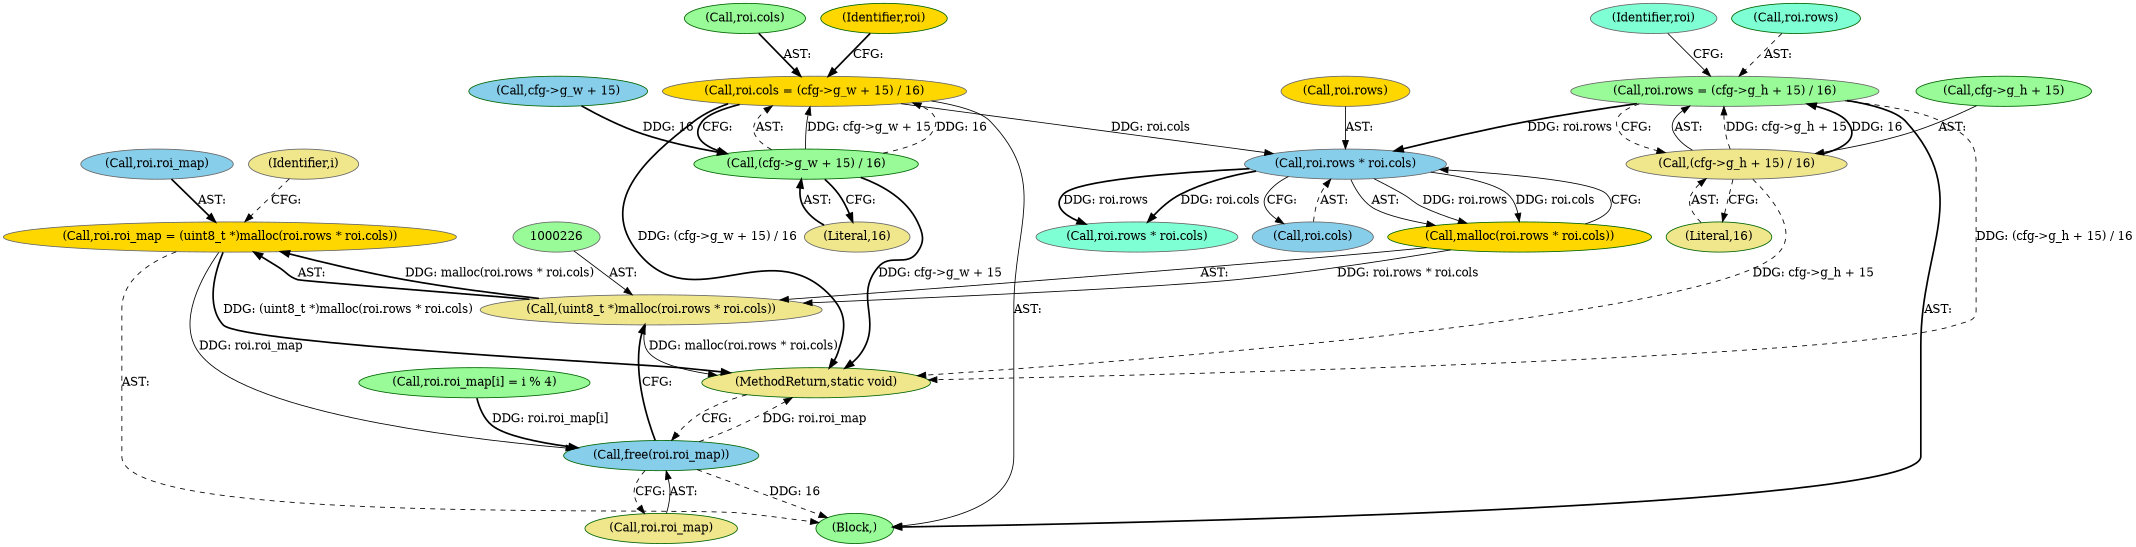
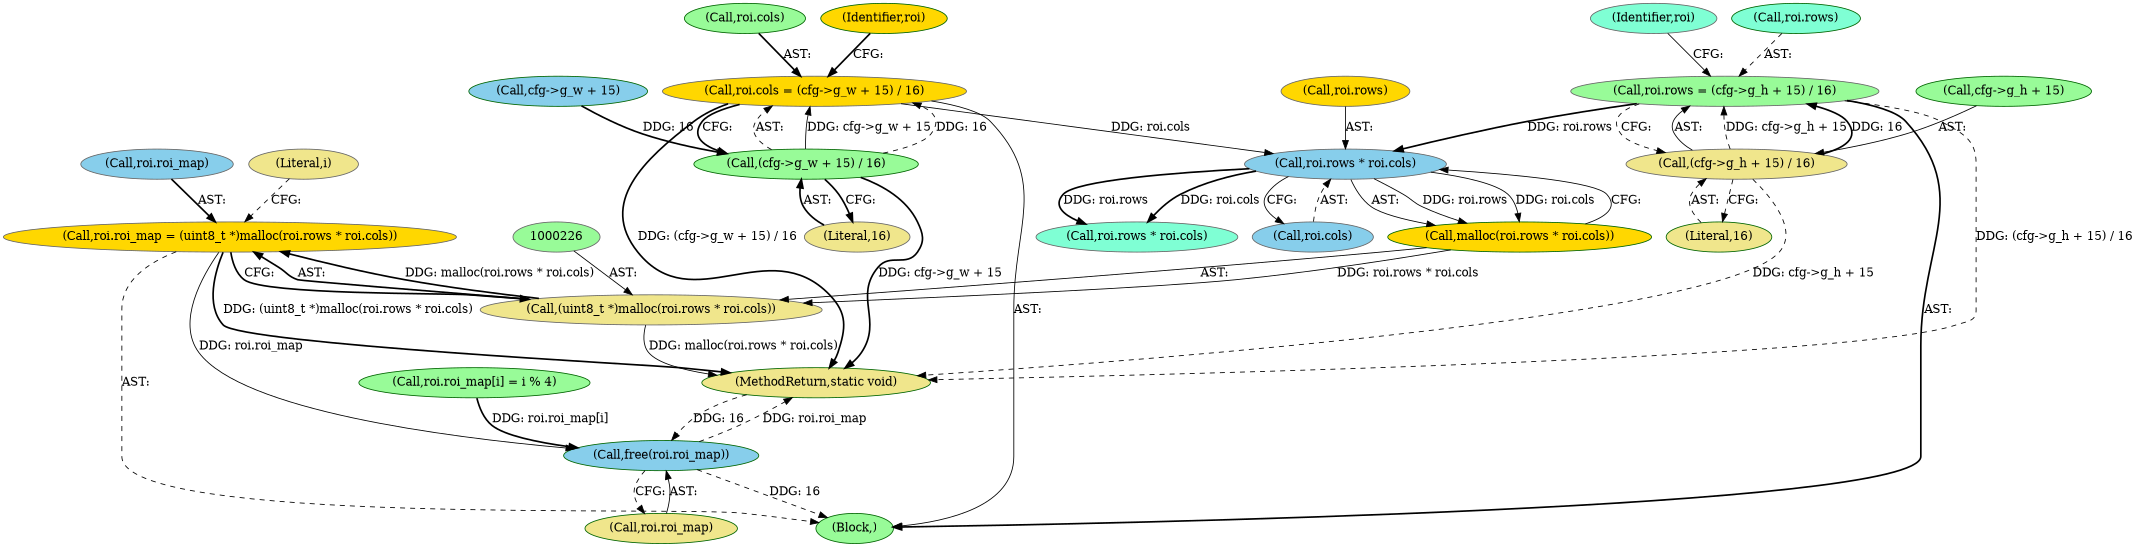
(304, 164) -> (304, 164)
(641, 387) -> (366, 293)
(719, 419) -> (719, 419)
